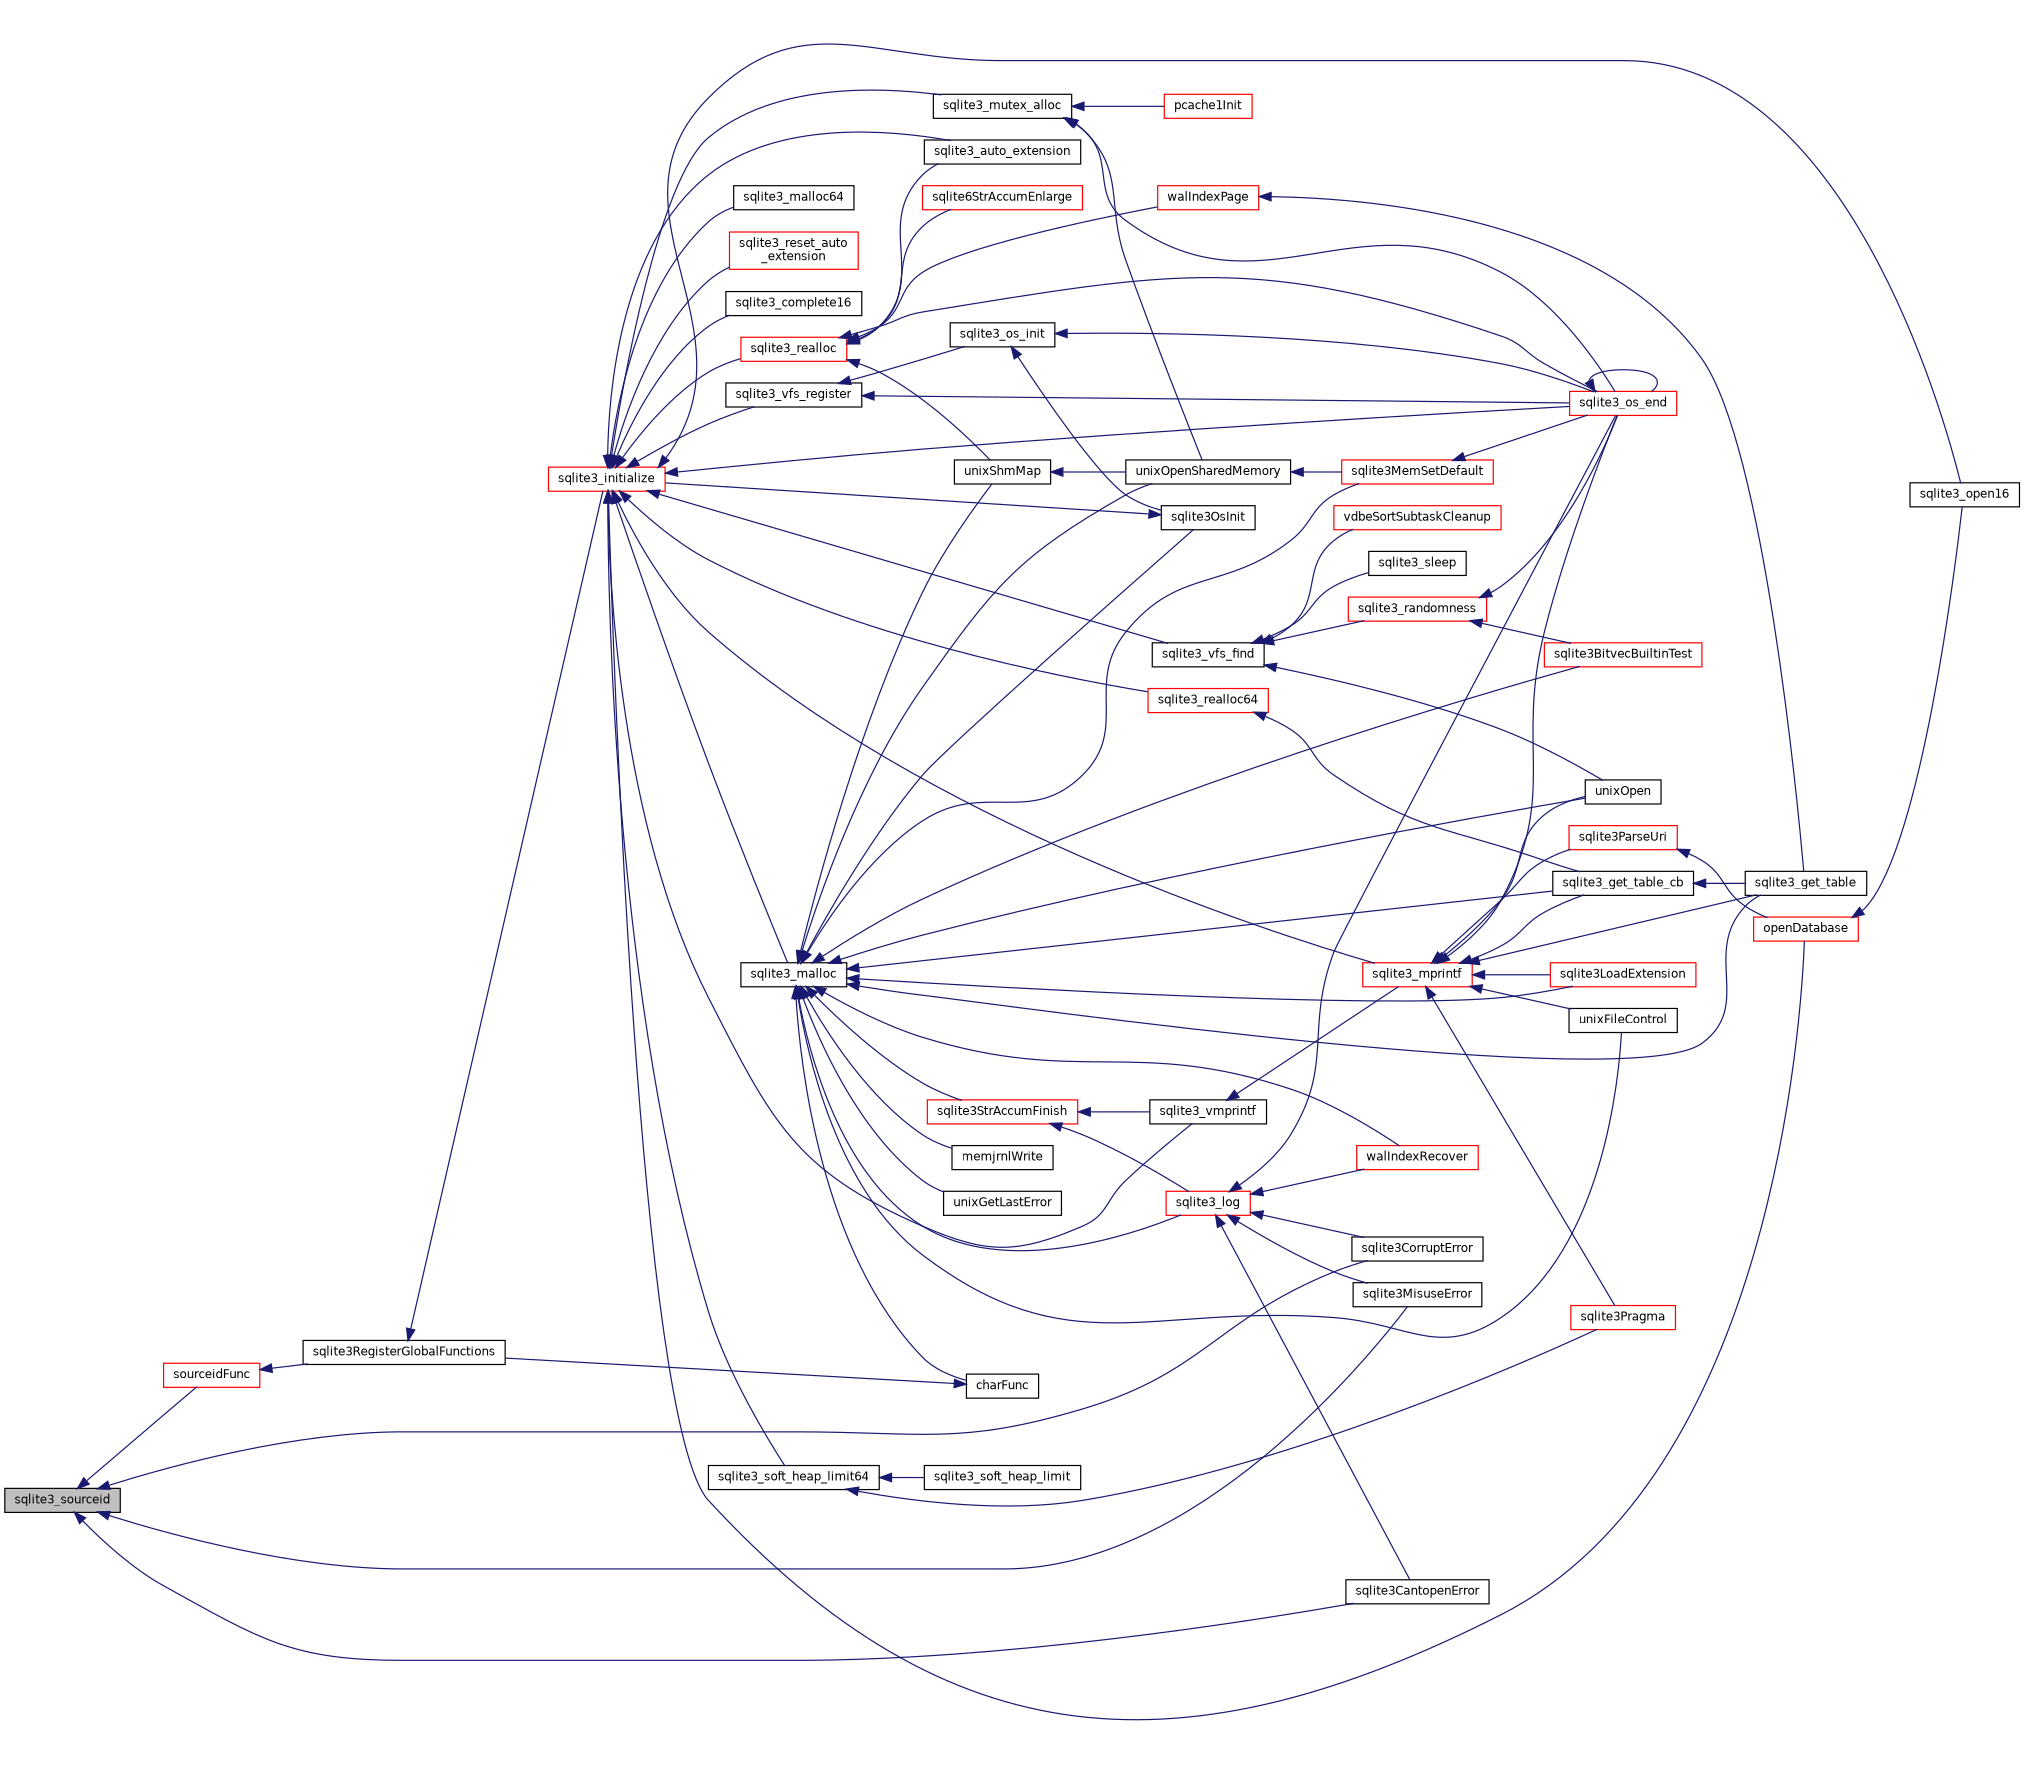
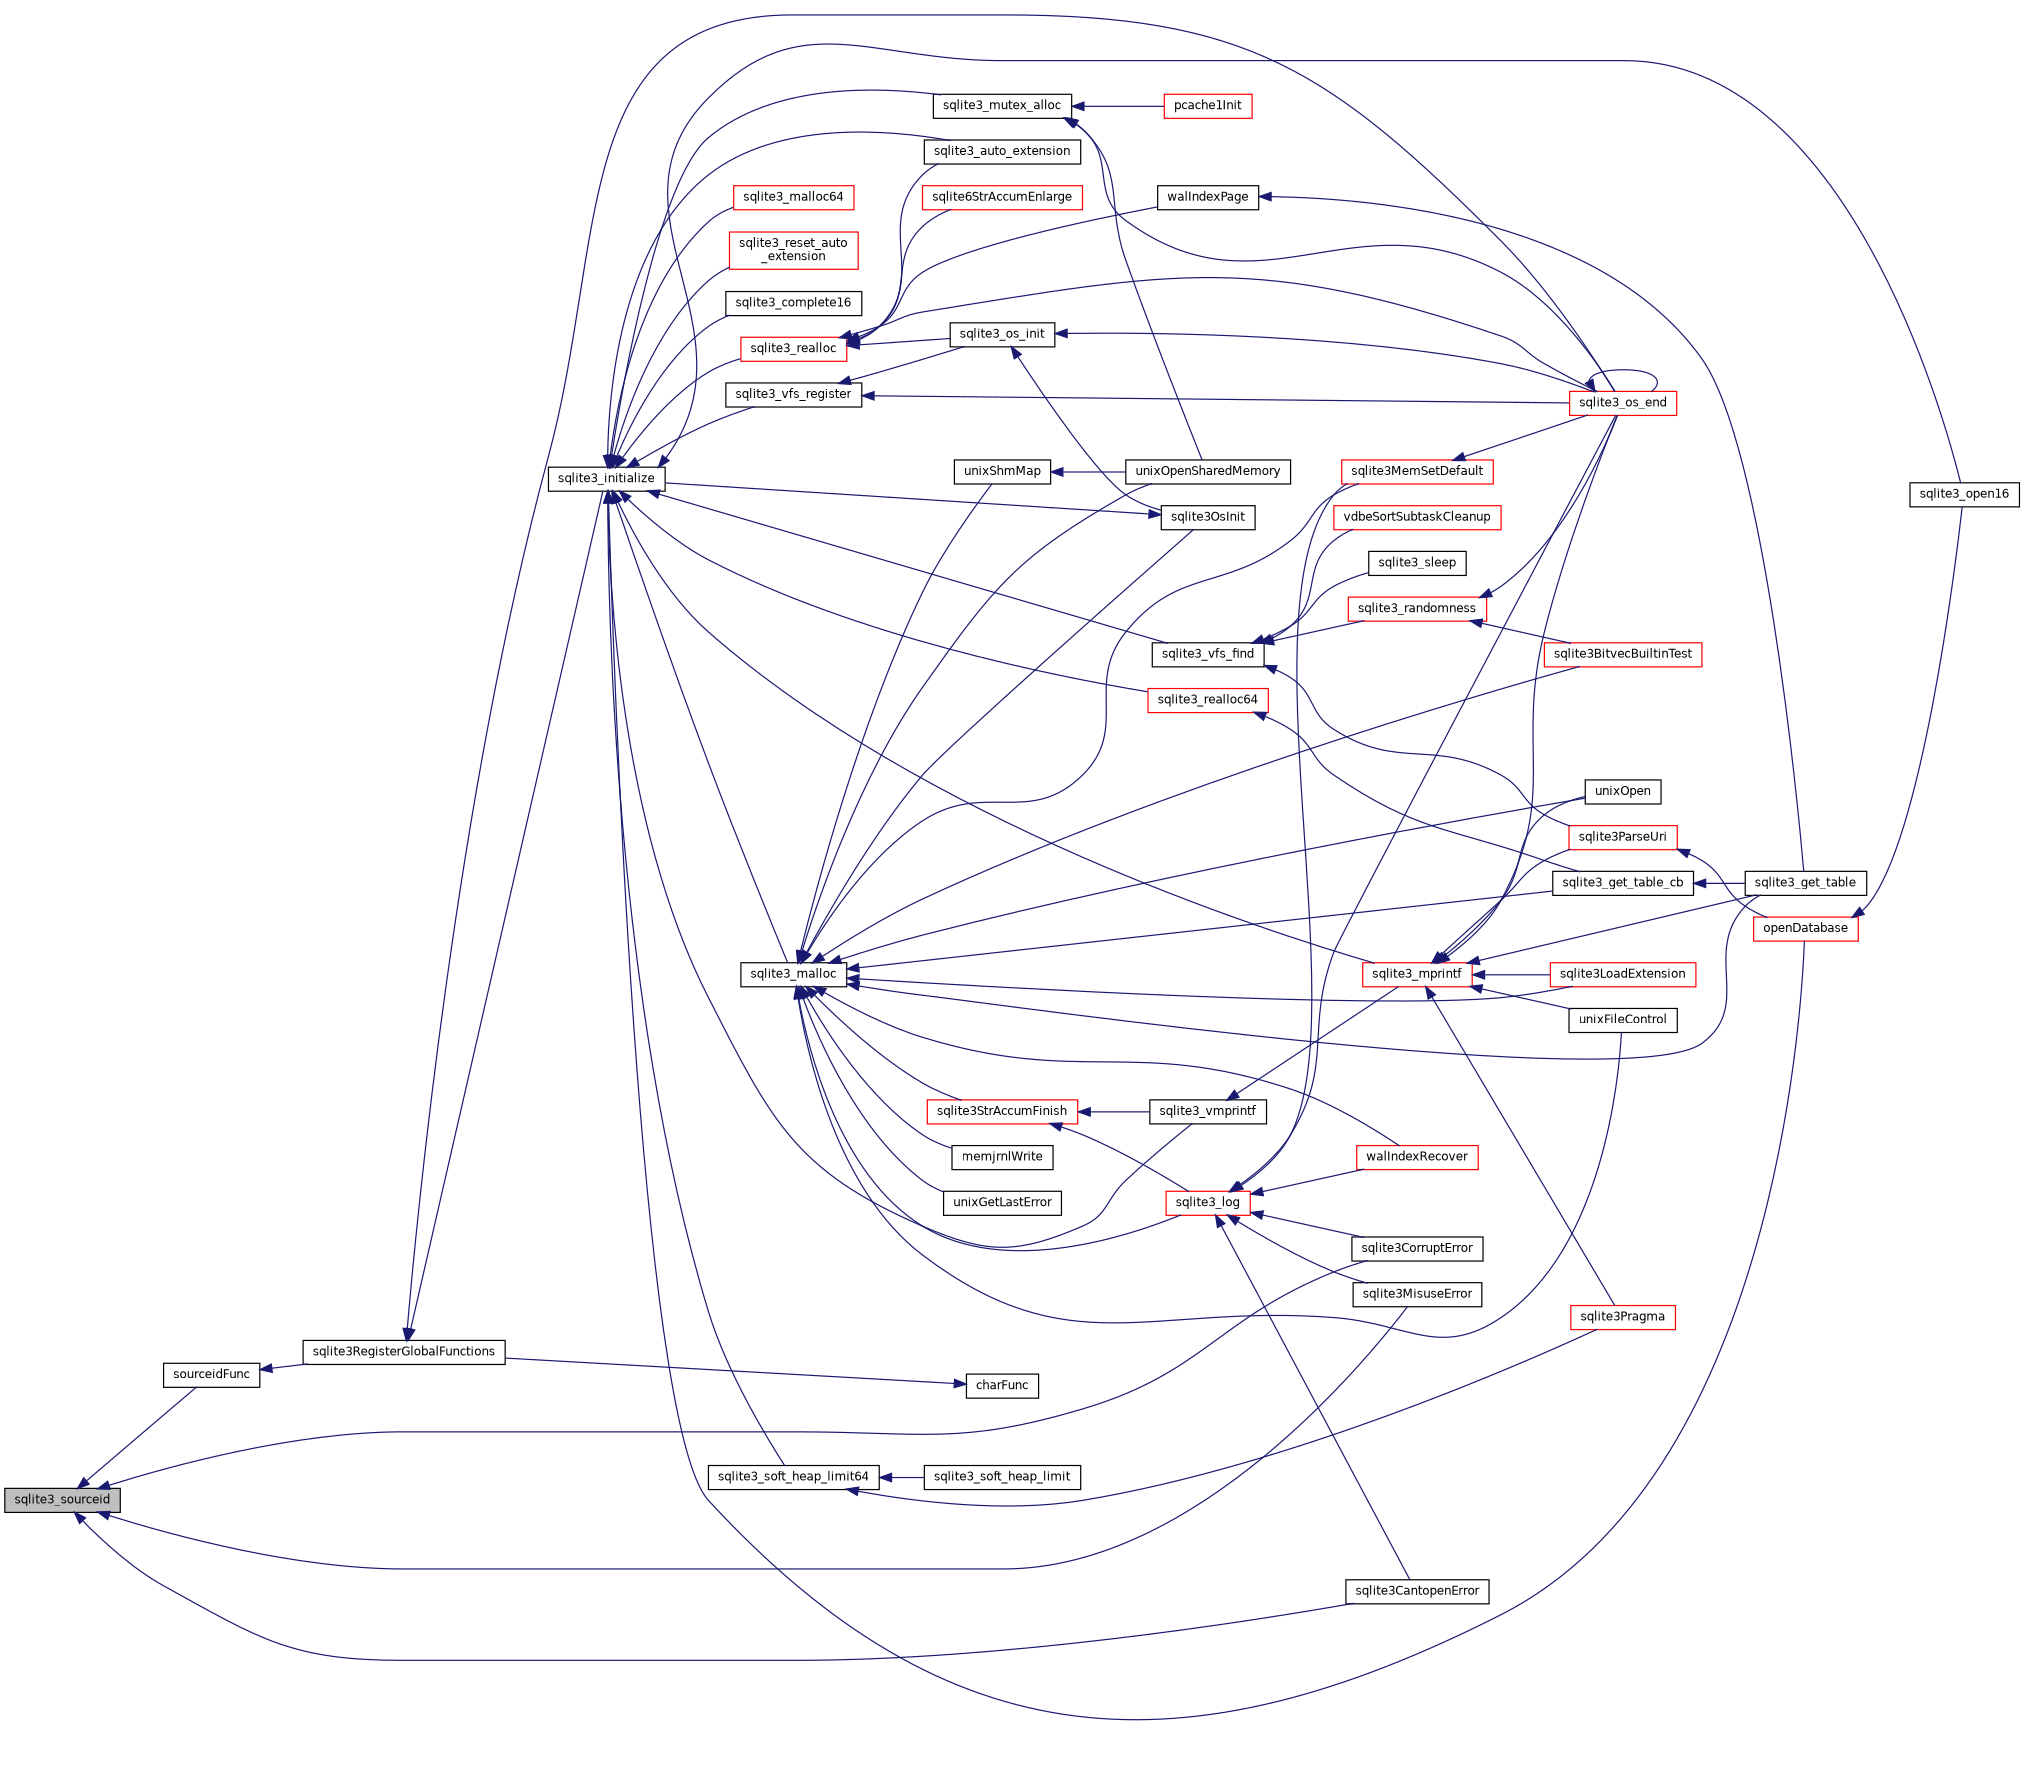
(794, 198) -> (794, 198)
(1208, 198) -> (1208, 198)
(930, 405) -> (905, 342)
(1123, 434) -> (614, 142)
(1322, 472) -> (1305, 840)
(607, 479) -> (607, 479)
(1420, 703) -> (1418, 754)
(1527, 925) -> none
(838, 1212) -> none
(212, 1375) -> (212, 1375)
